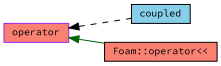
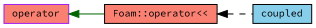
(105, 22) -> (240, 14)
